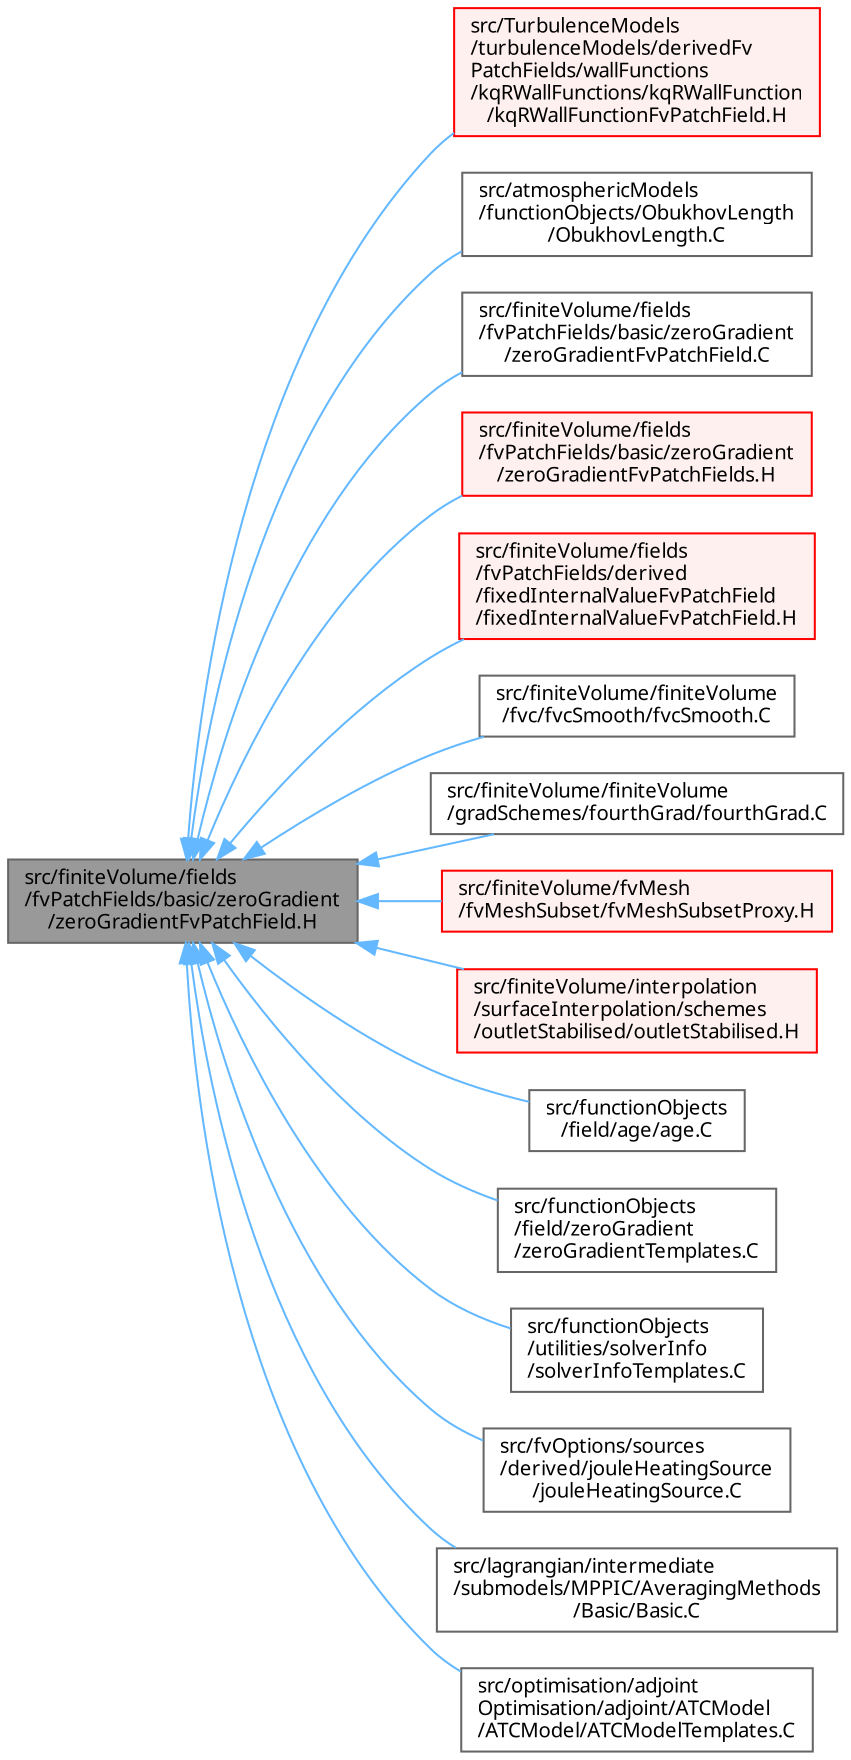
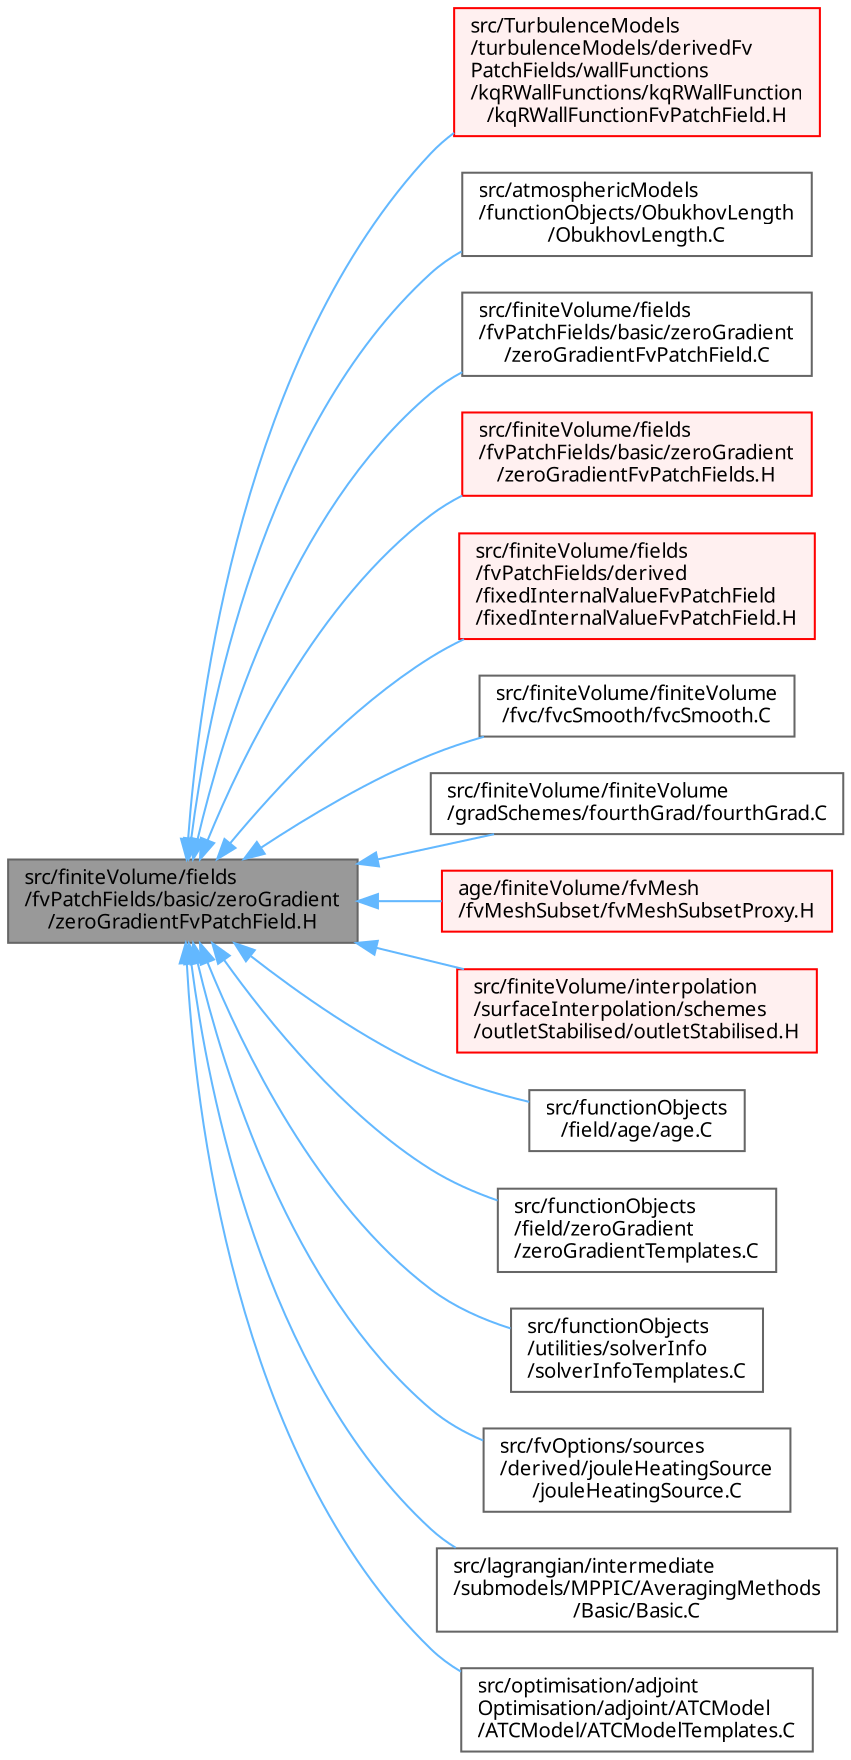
(637, 901) -> (637, 901)
